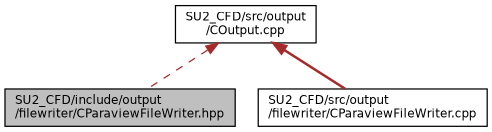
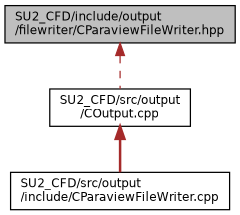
(177, 69) -> (120, 72)
(373, 108) -> (120, 191)
